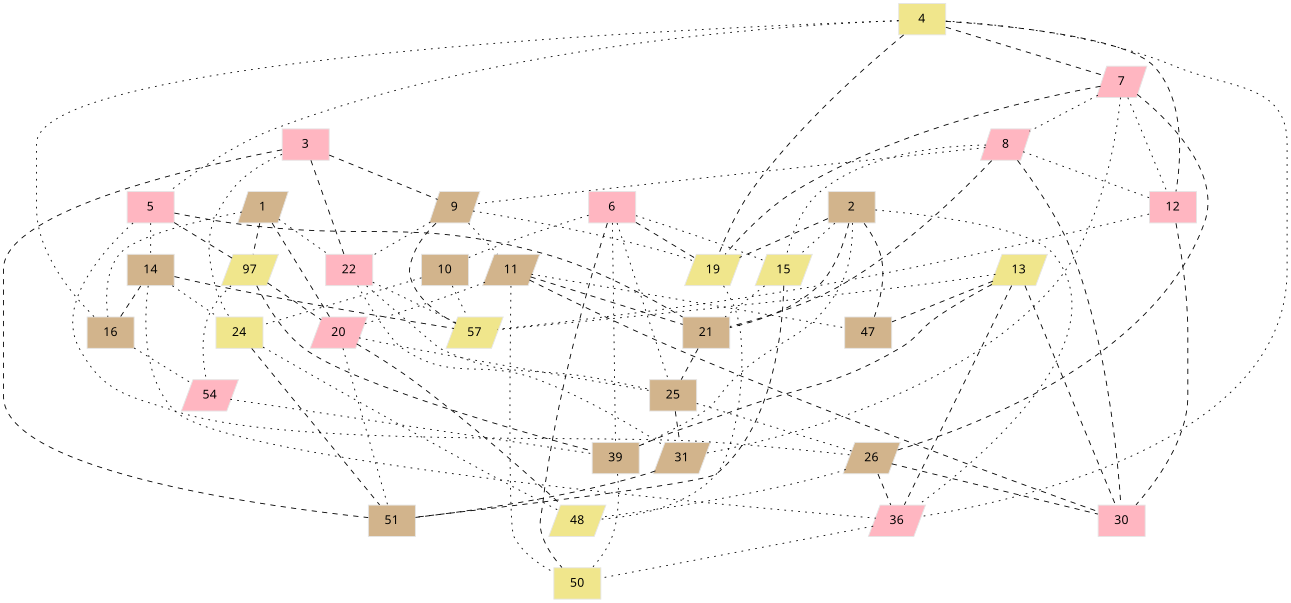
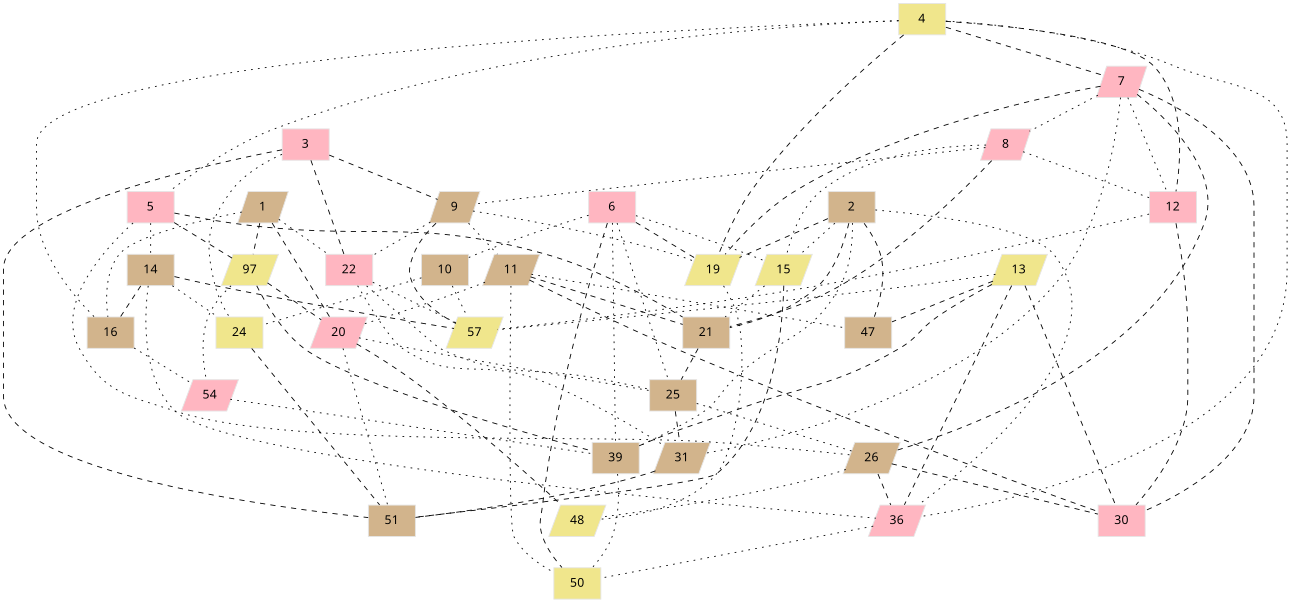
(1094, 324) -> (1254, 298)
(432, 443) -> none
